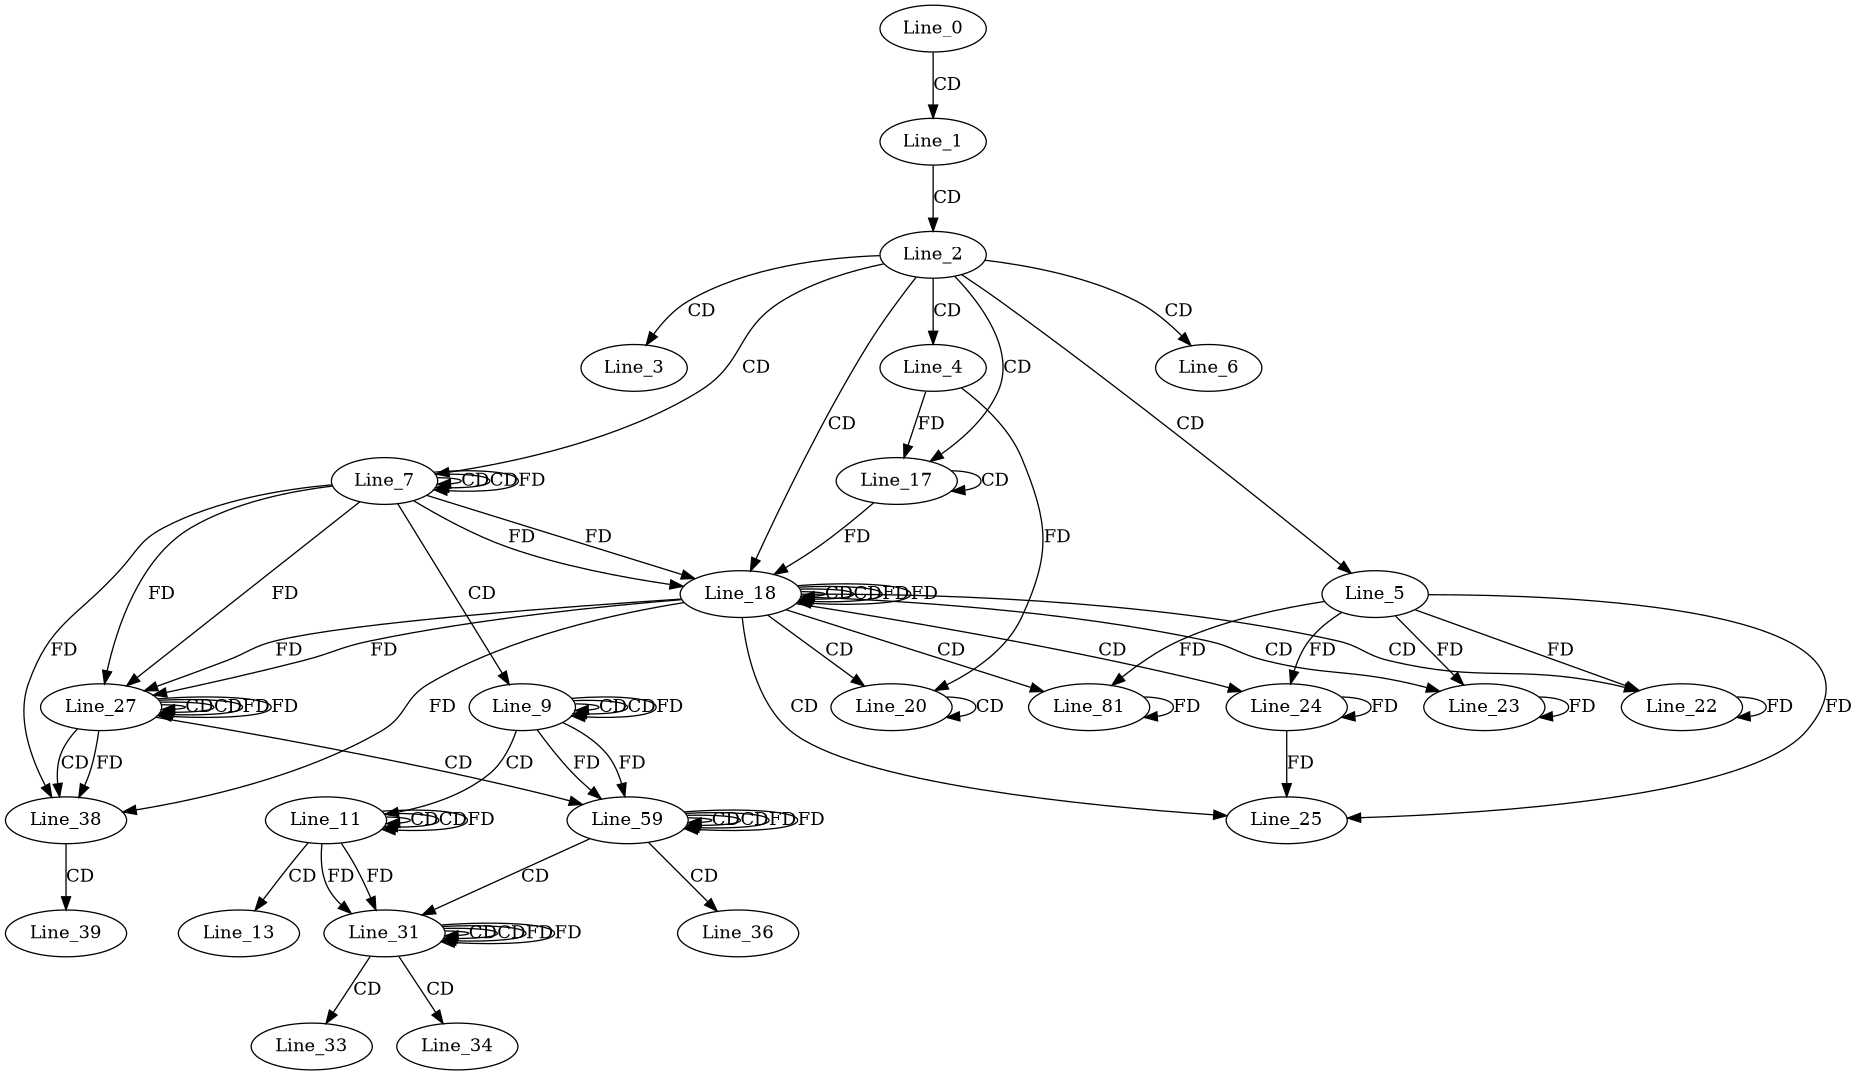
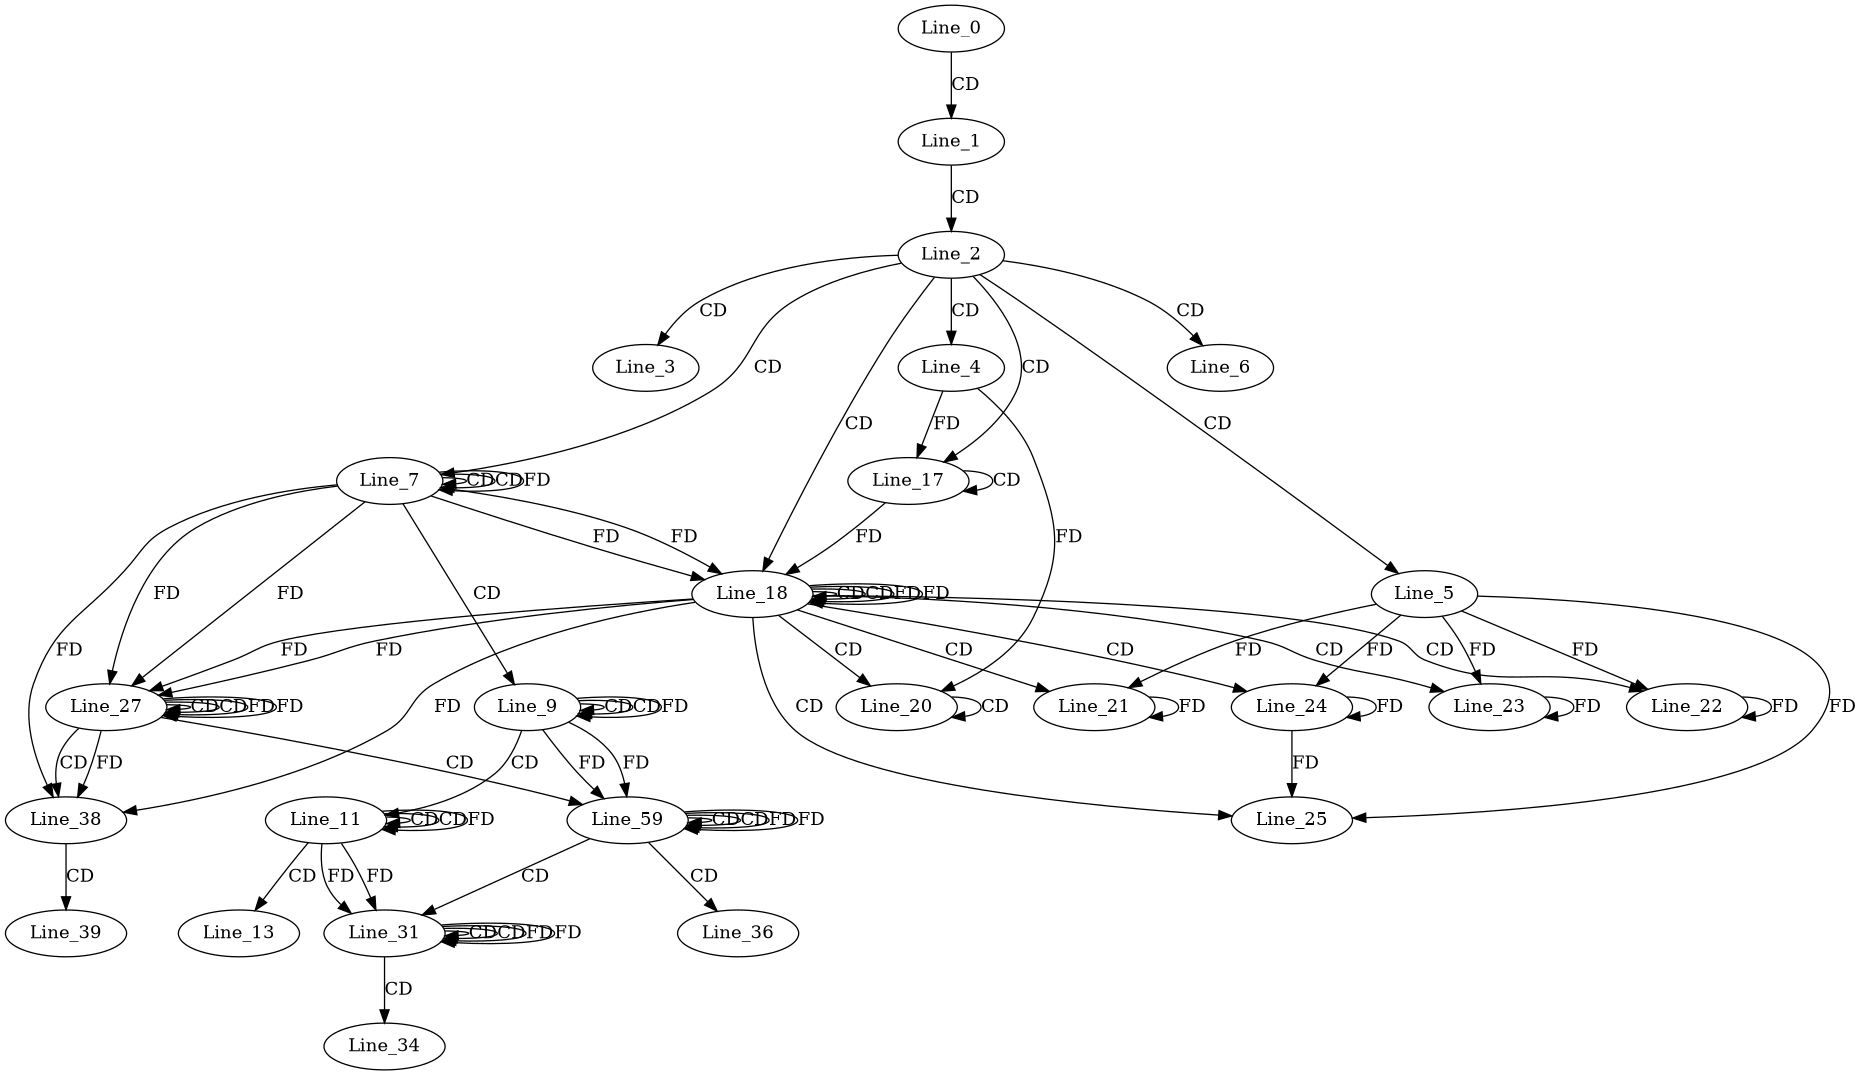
(1089, 707) -> (1094, 707)
(312, 1046) -> none
